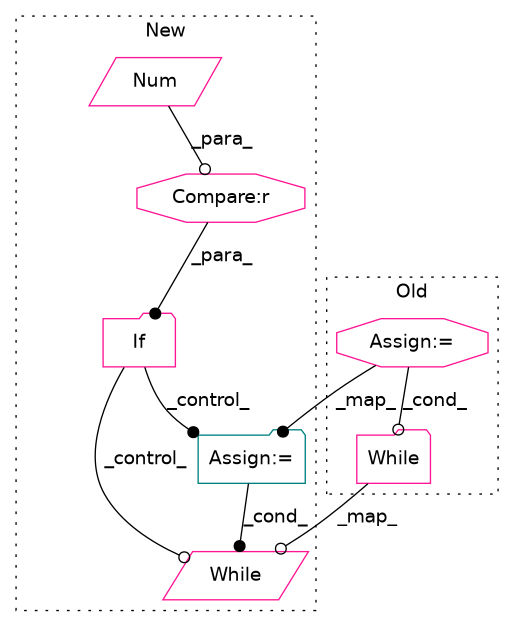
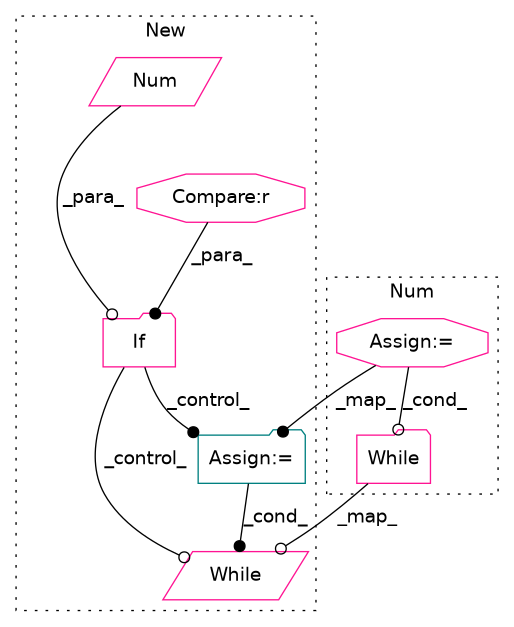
(185, 135) -> (58, 204)
(412, 293) -> (412, 293)
